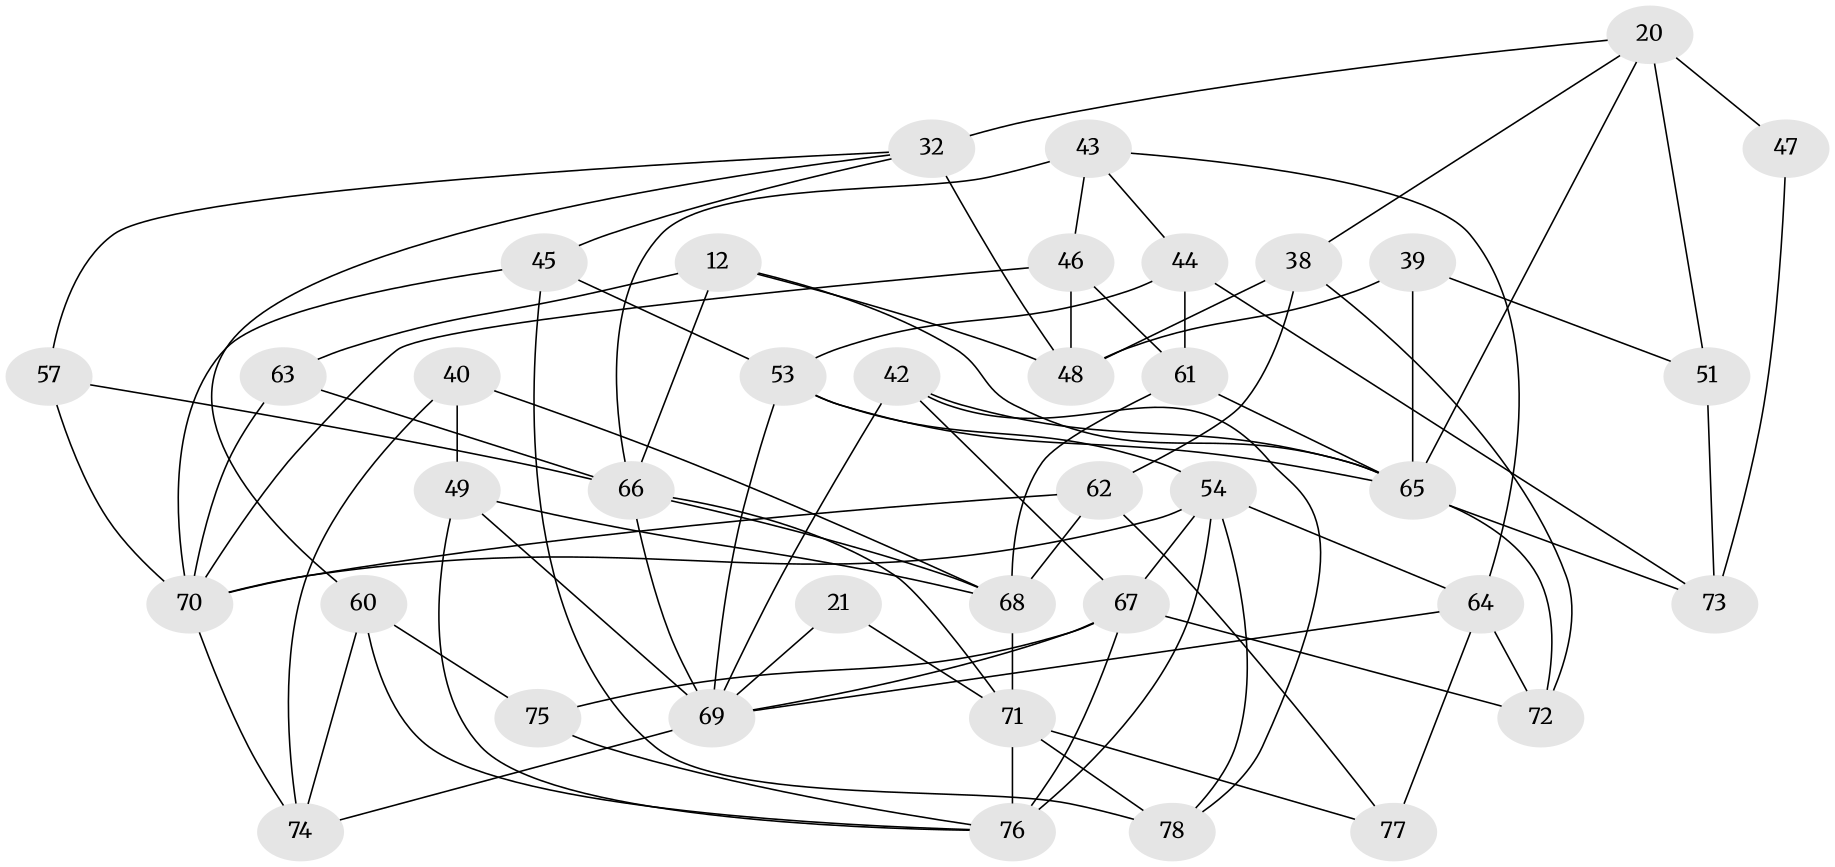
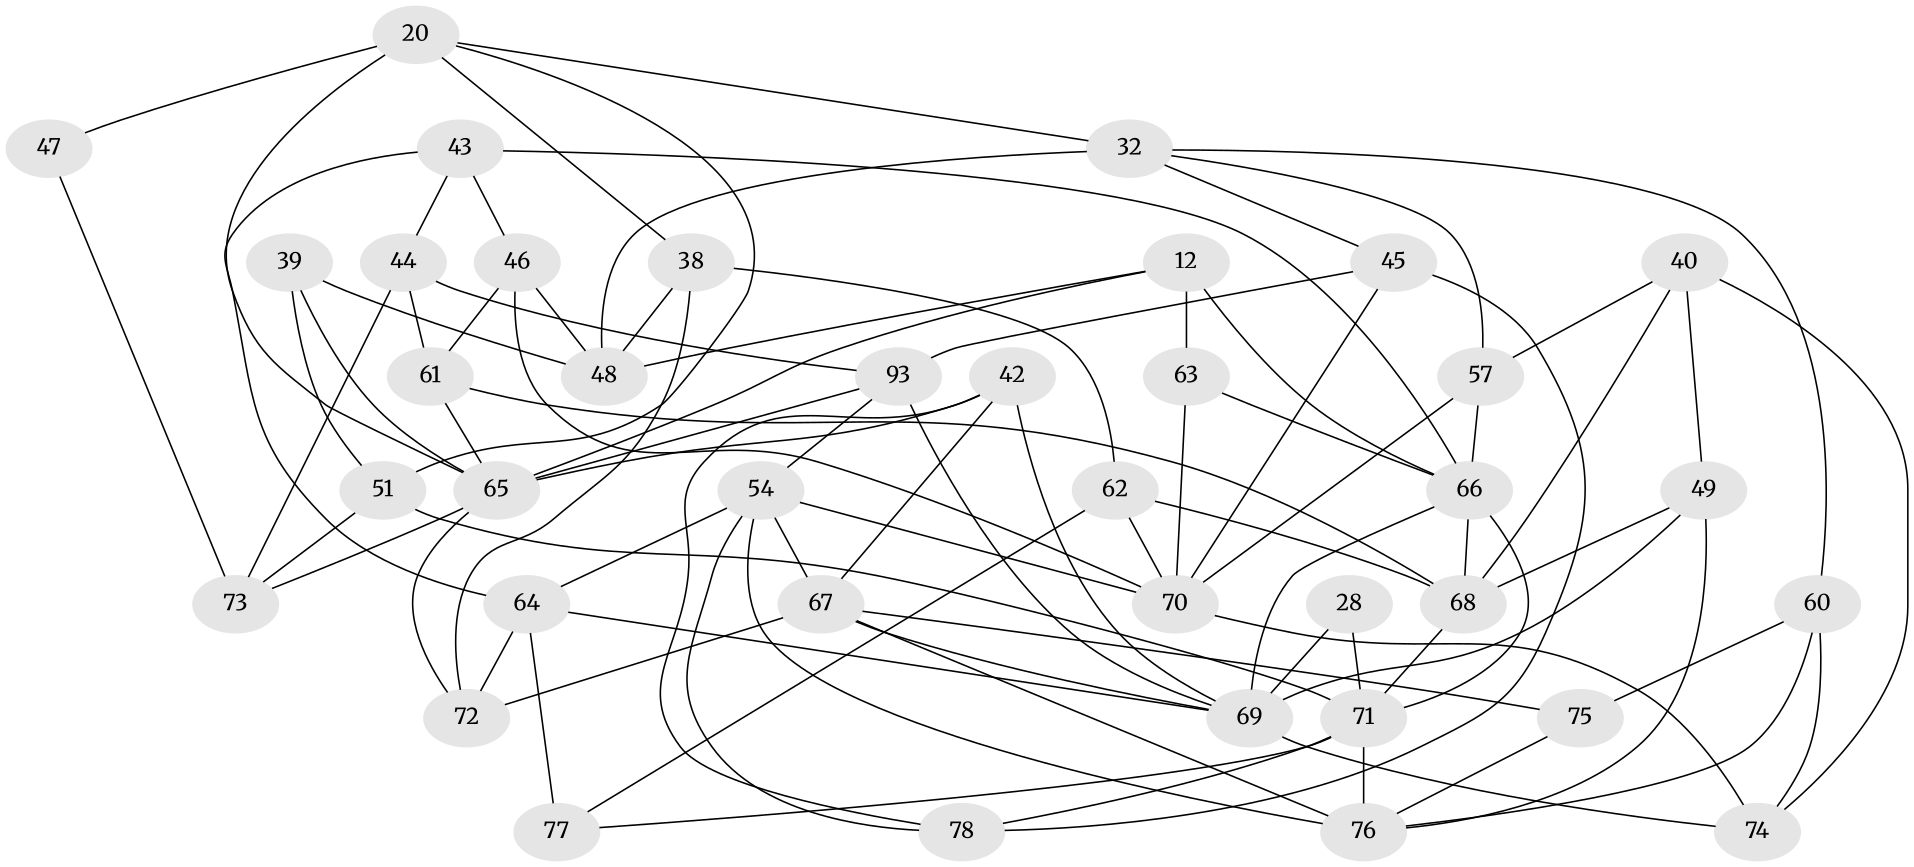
none -> (1583, 320)
(783, 377) -> (899, 377)
none -> (878, 576)
(838, 604) -> (1349, 604)
